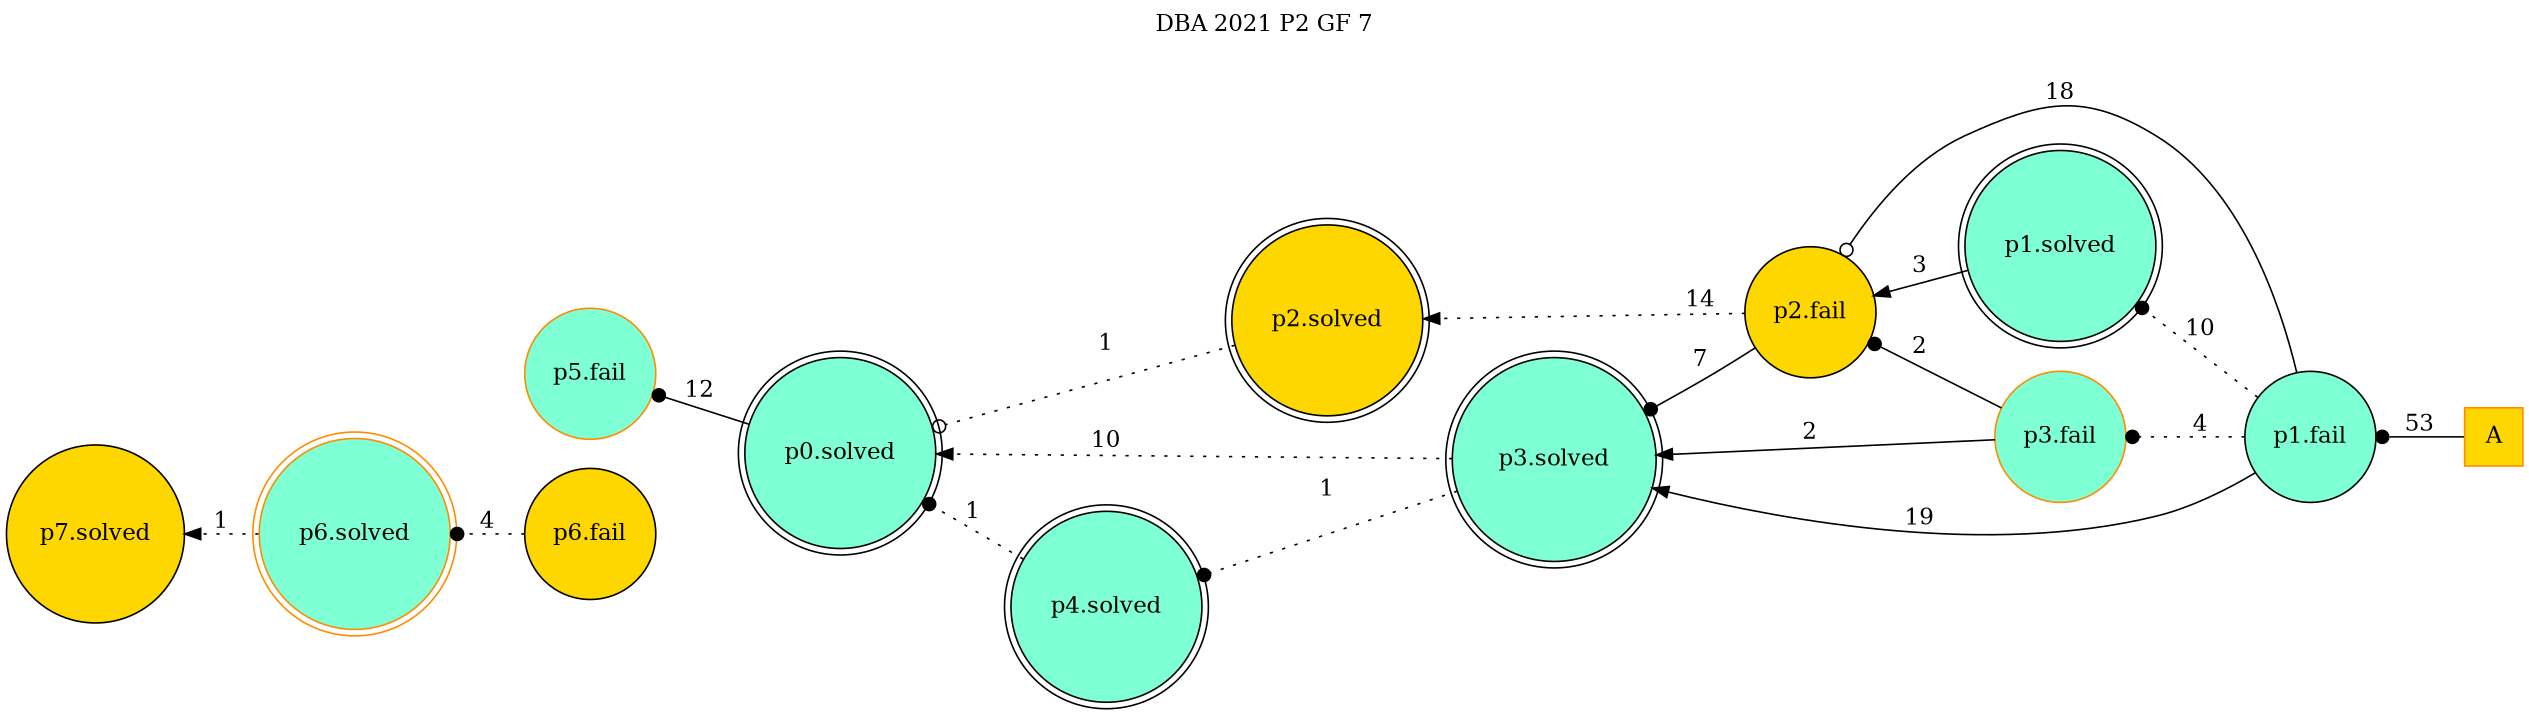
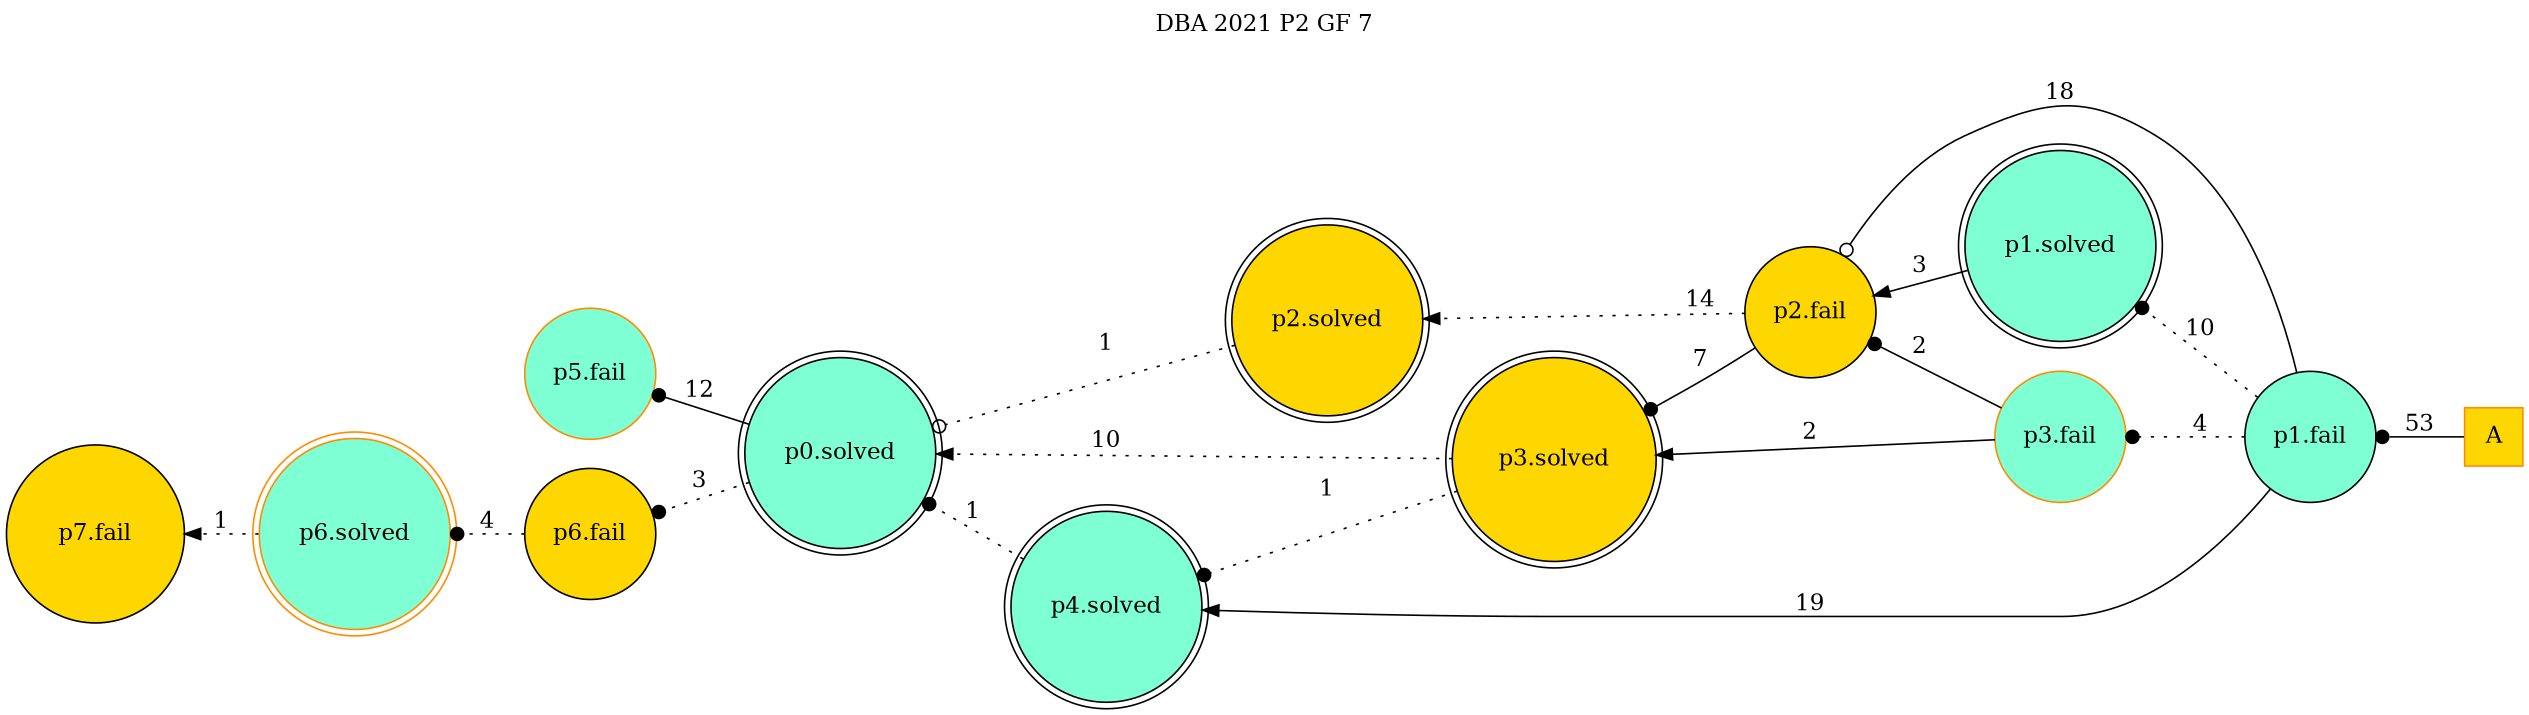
(1554, 460) -> (1554, 460)
none -> (707, 496)
(95, 534) -> (95, 534)
(1966, 534) -> (1766, 616)
